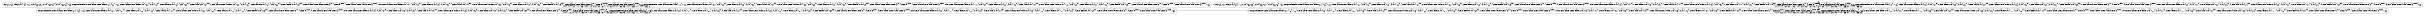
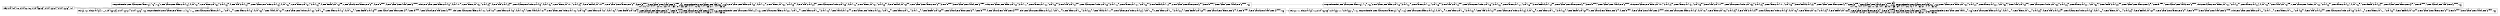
none -> (38, 8)
